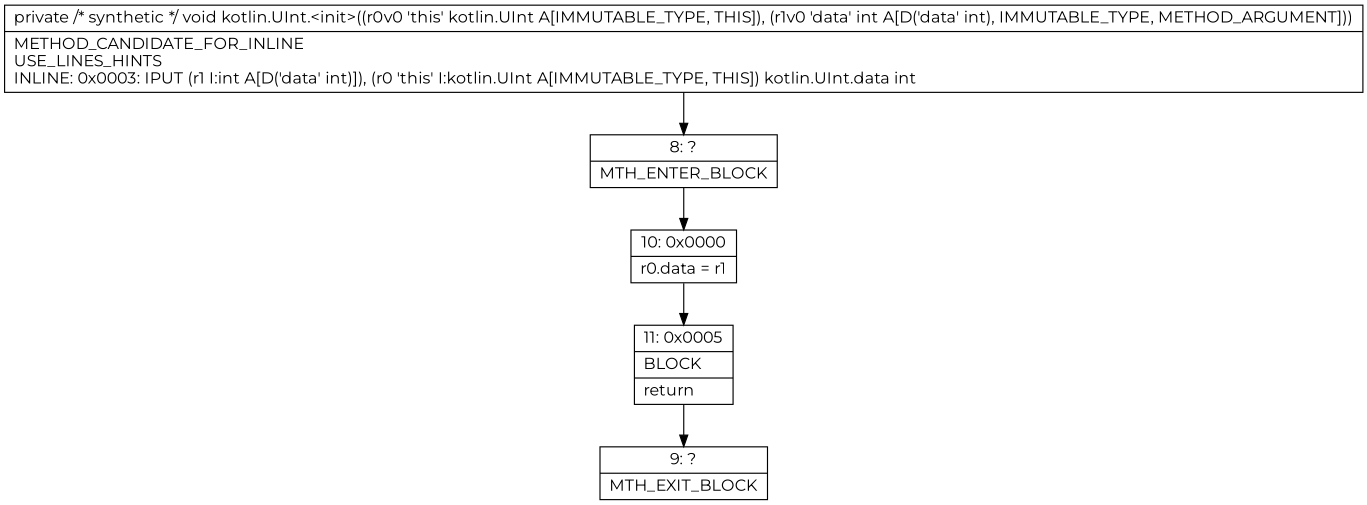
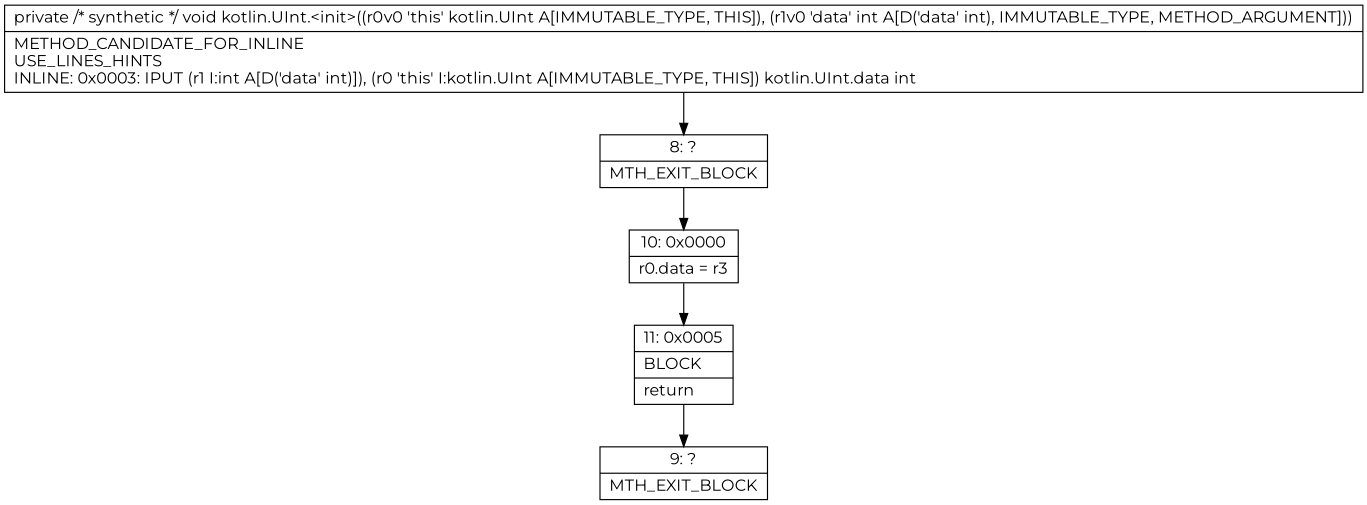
(684, 174) -> (684, 174)
(684, 269) -> (684, 269)
